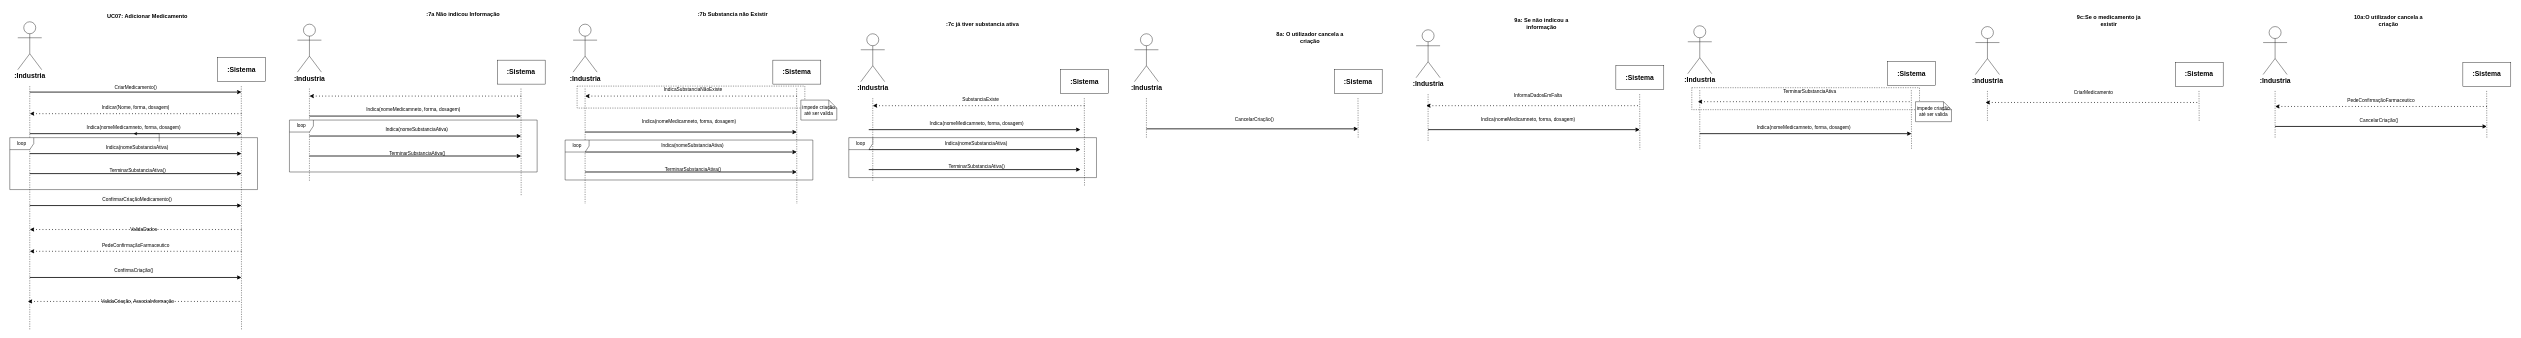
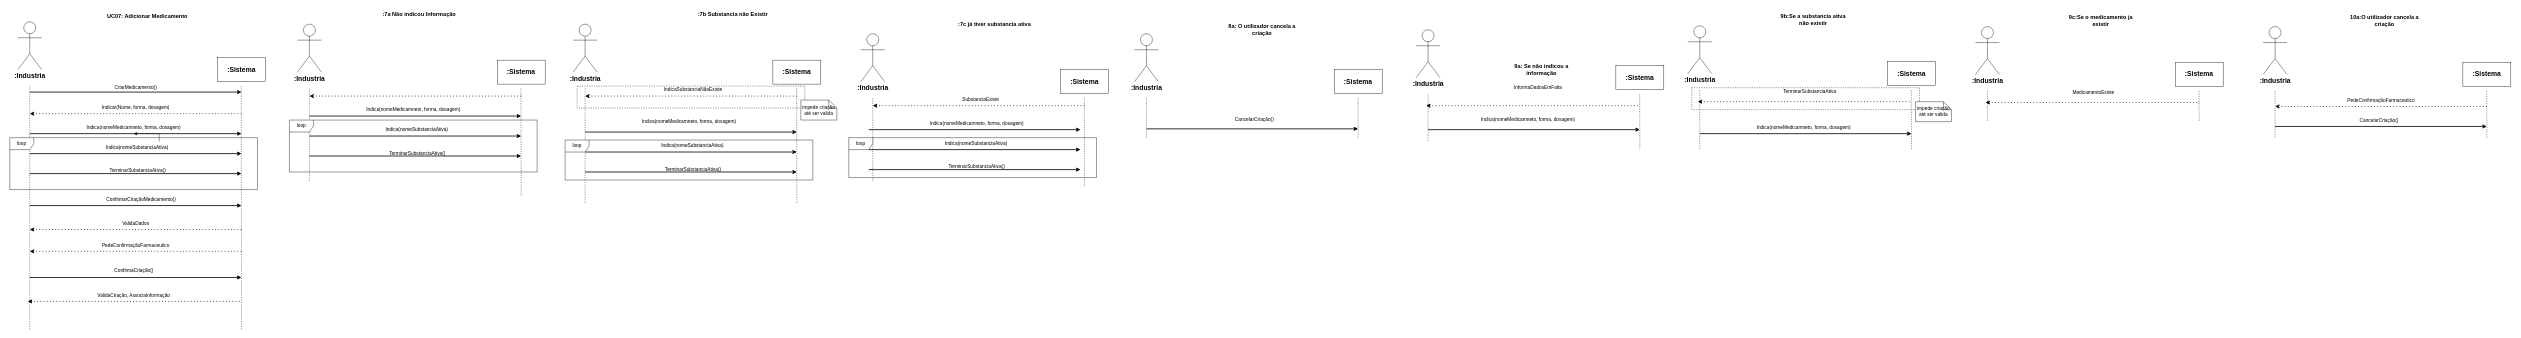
(462, 14) -> (418, 14)
none -> (1814, 20)
(2110, 21) -> (2102, 21)
(2390, 21) -> (2386, 21)
(982, 24) -> (994, 24)
(1542, 24) -> (1542, 70)
(1310, 38) -> (1262, 30)
(2094, 93) -> (2094, 93)
(1538, 96) -> (1538, 88)
(134, 202) -> (138, 202)
(142, 230) -> (134, 224)
(136, 302) -> (132, 296)
